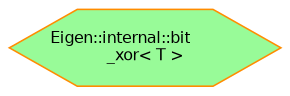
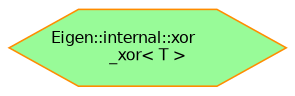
(145, 48) -> (148, 48)
